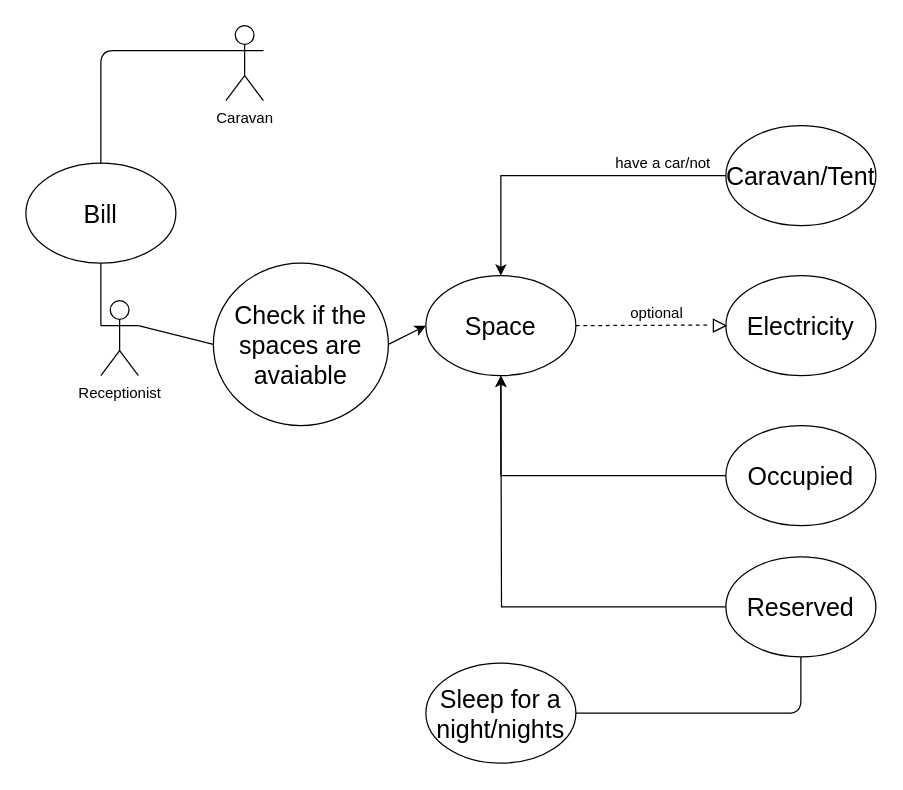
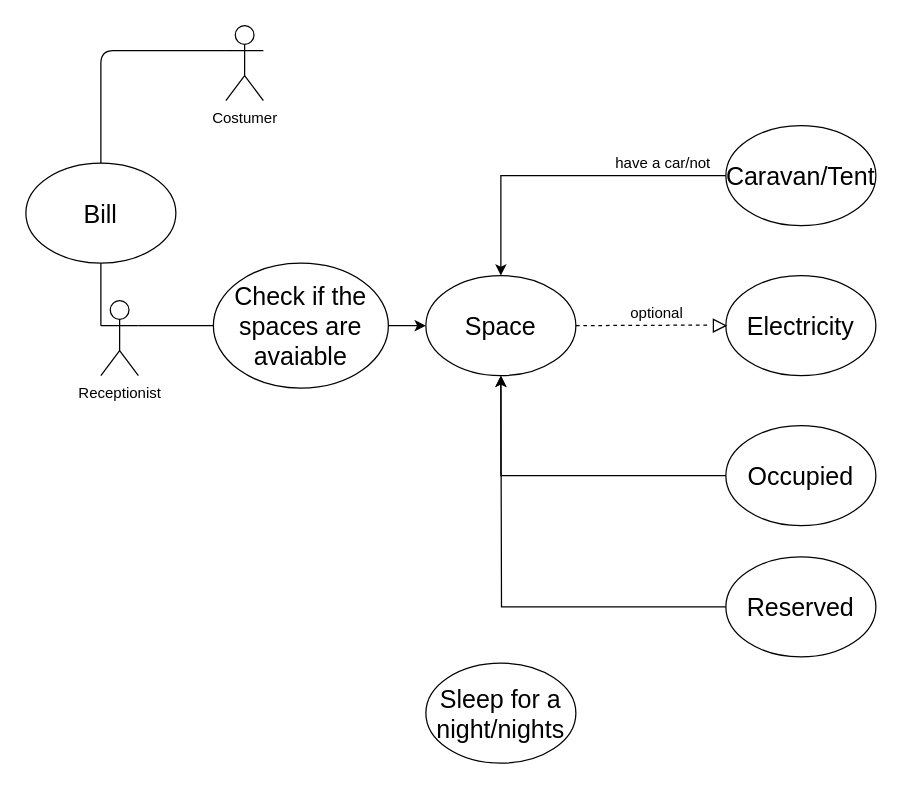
(245, 118) -> (245, 118)
(301, 344) -> (301, 326)
(710, 713) -> none
